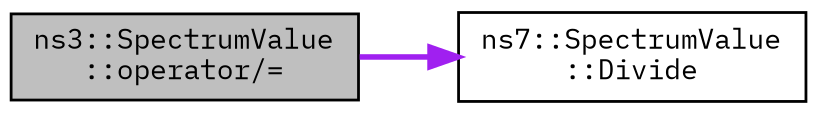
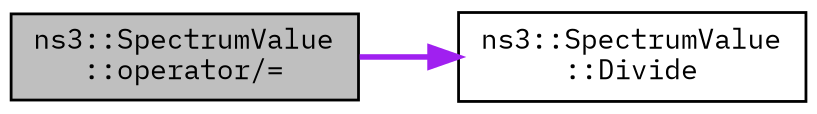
(632, 57) -> (632, 57)
